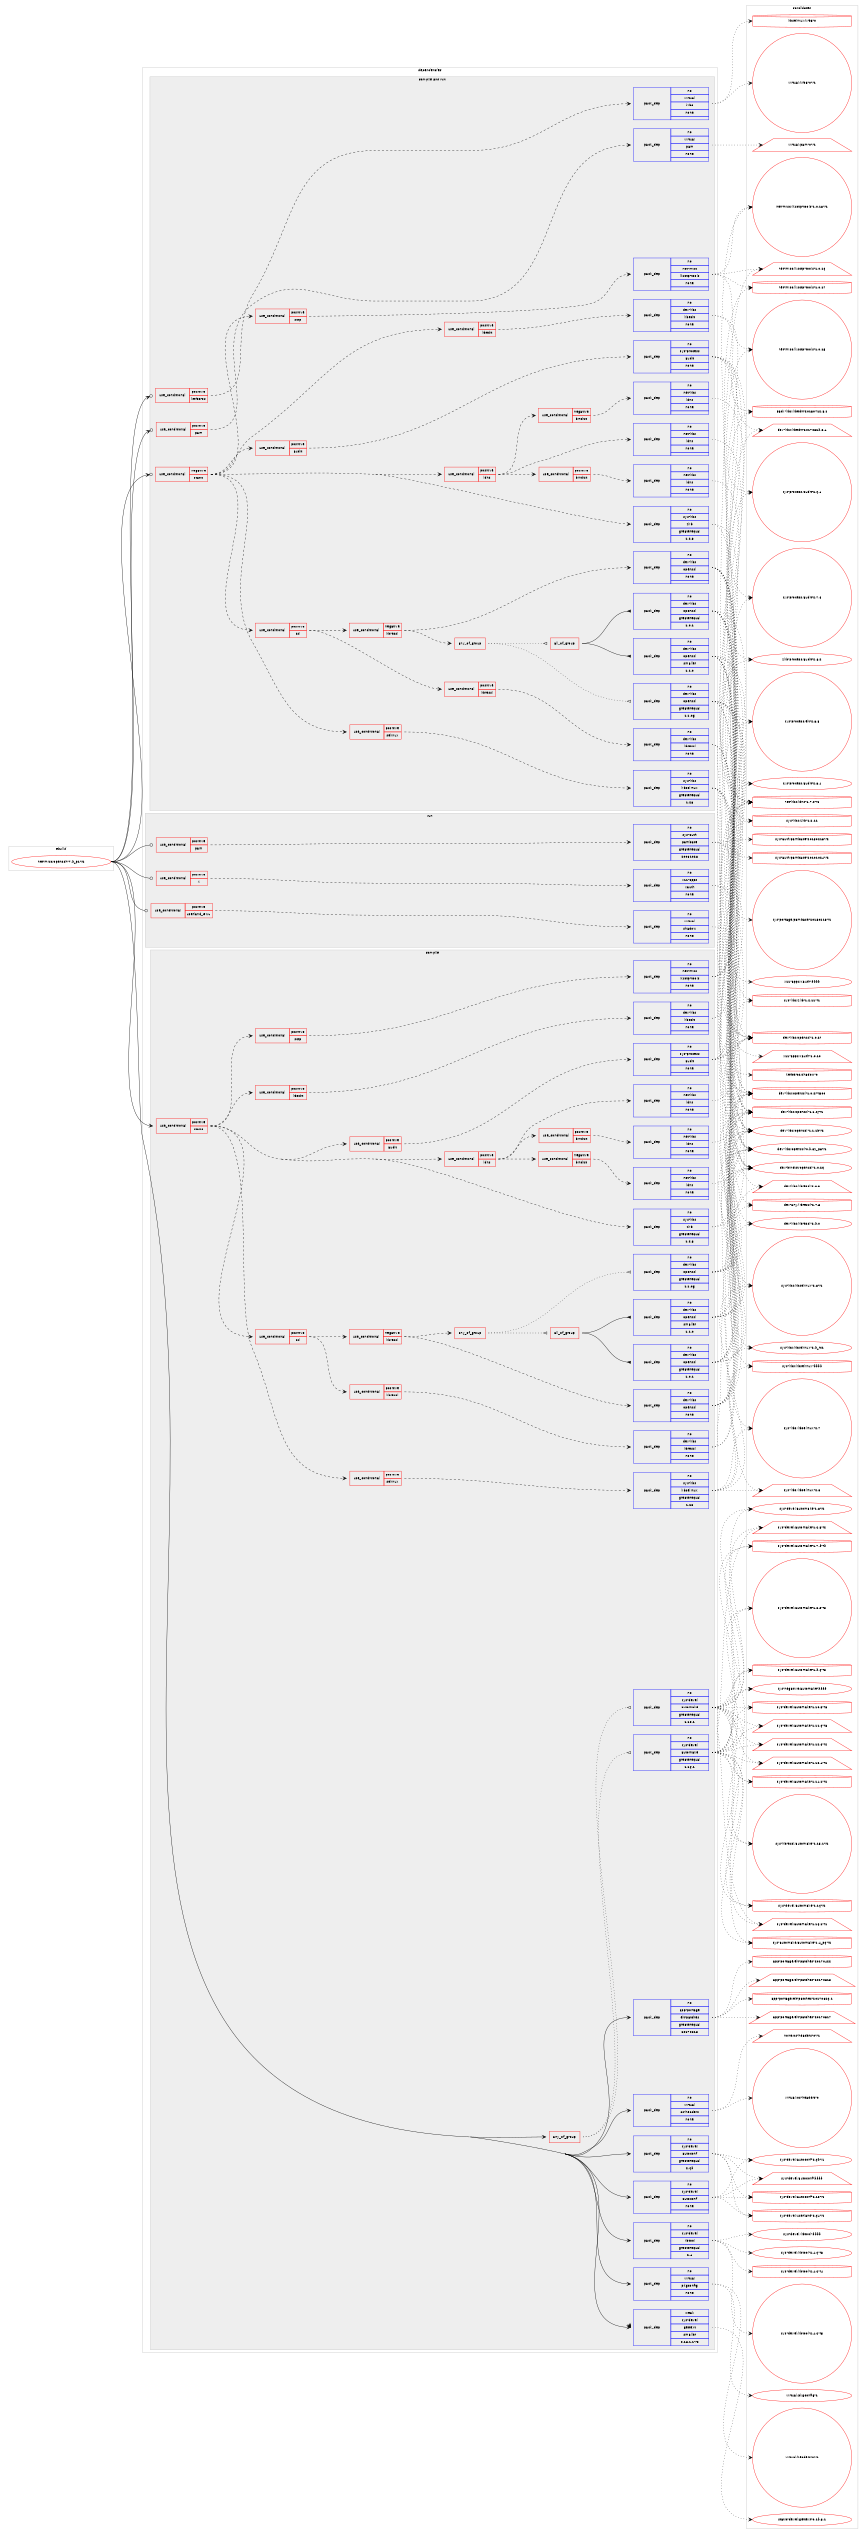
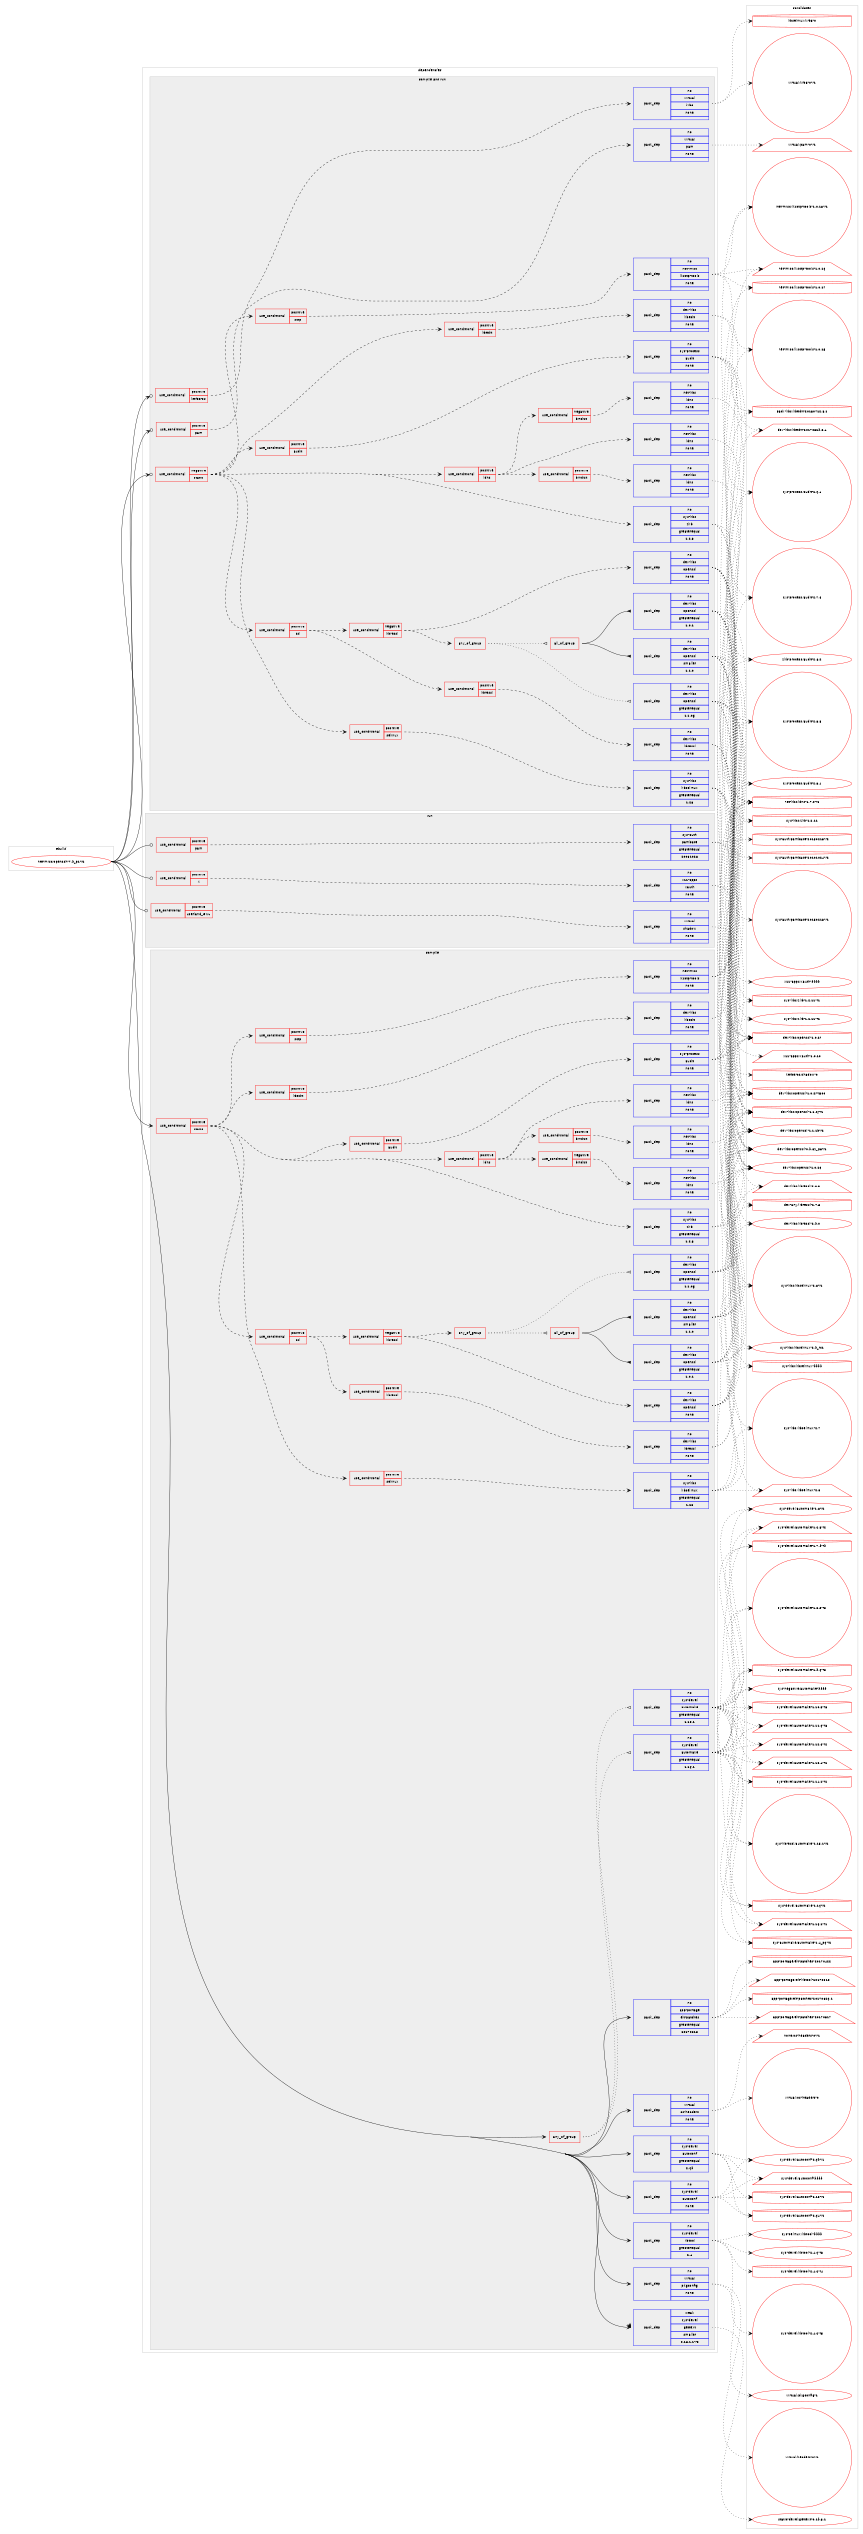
(802, 722) -> (802, 722)
(802, 920) -> (802, 920)
none -> (802, 1019)
(802, 1168) -> (802, 1168)
(802, 1980) -> (802, 1980)
(802, 2216) -> (802, 2216)
(802, 2234) -> (802, 2234)
